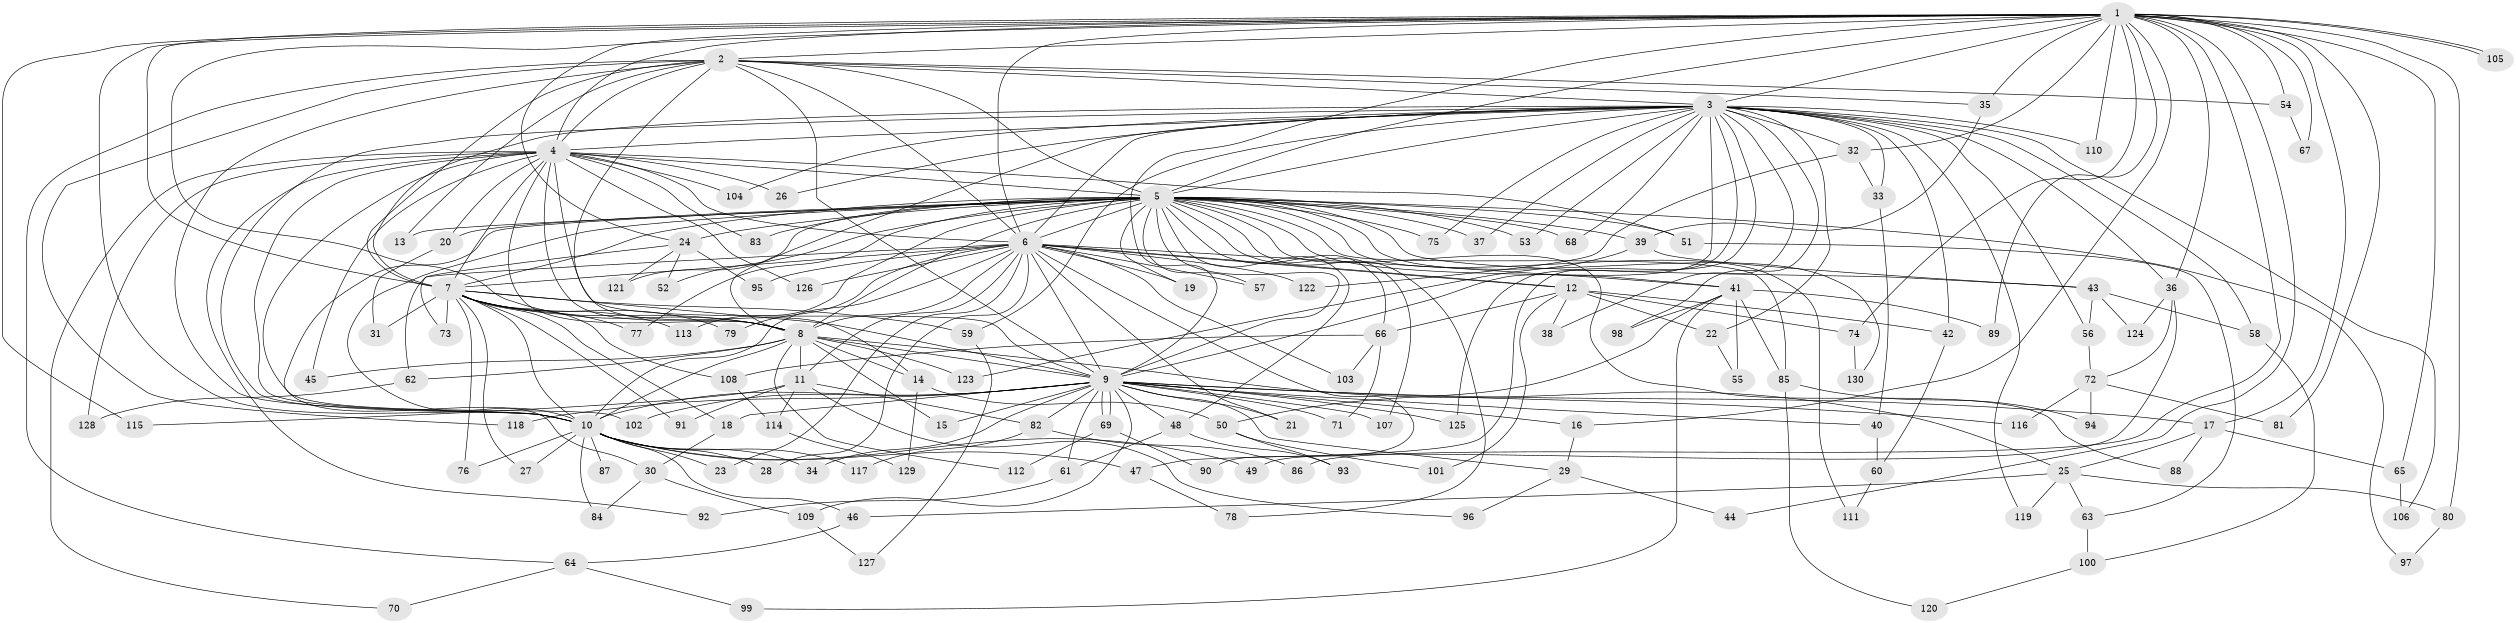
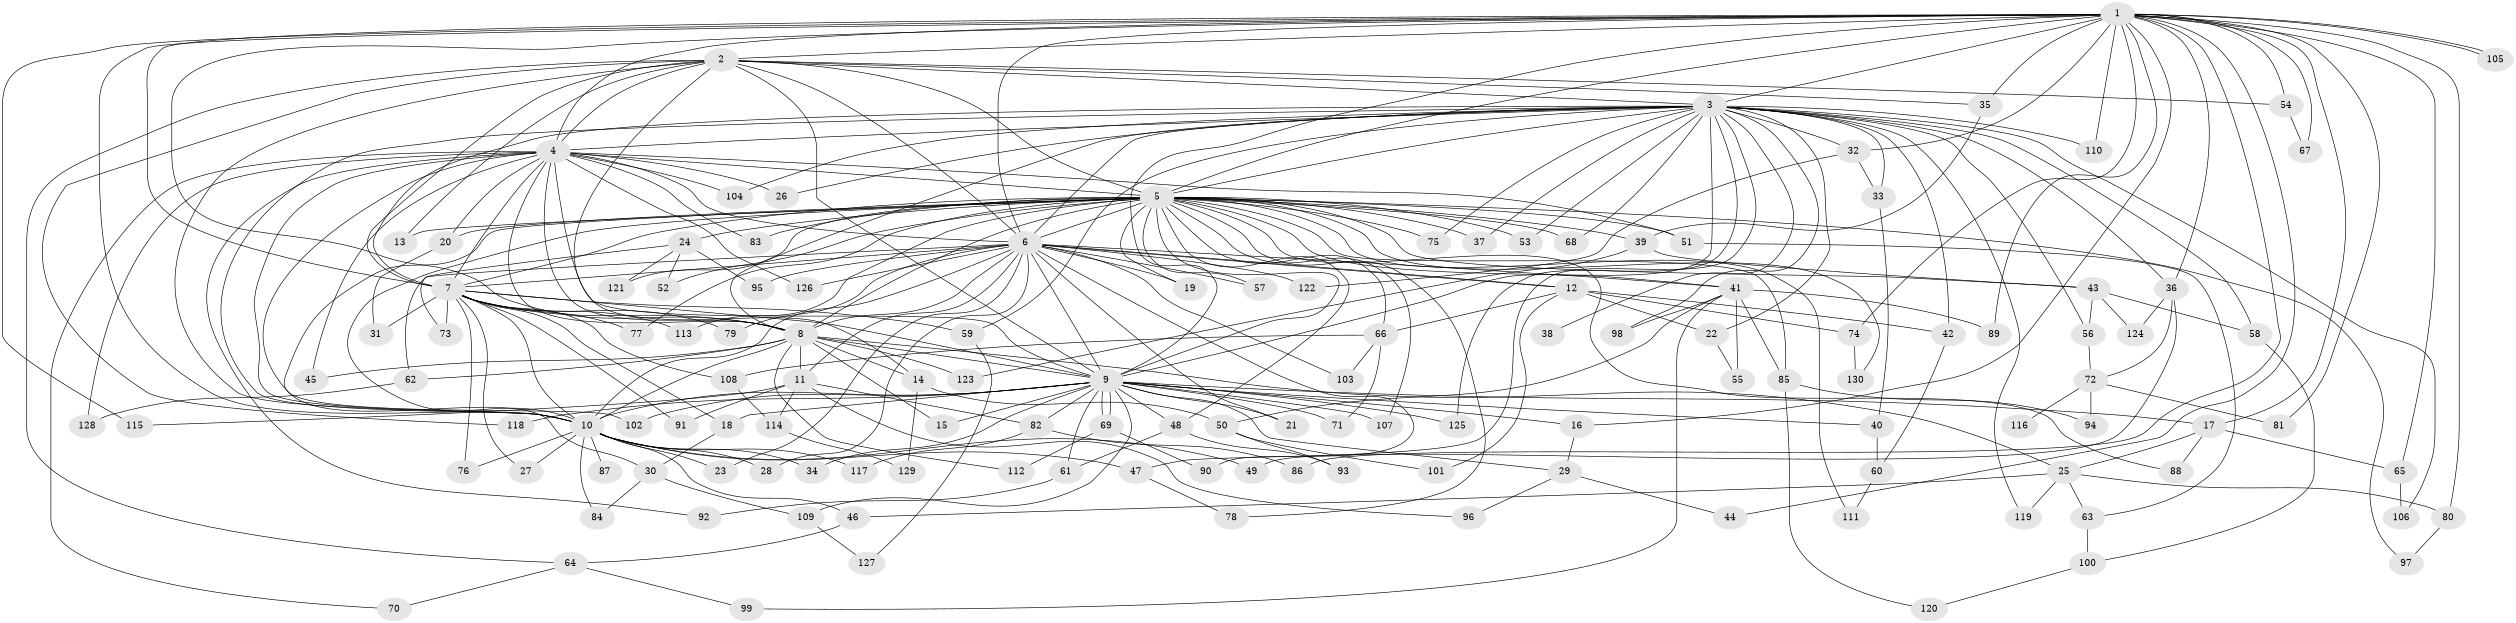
(1194, 23) -> none
(1560, 312) -> none
(1651, 403) -> none
